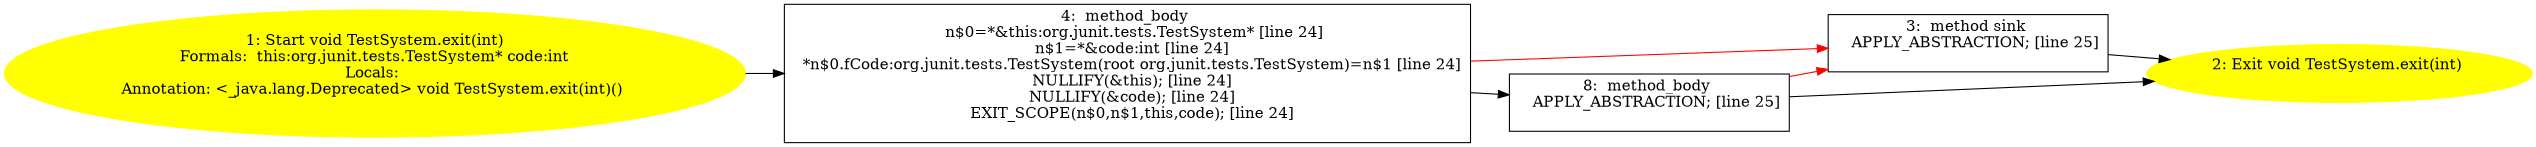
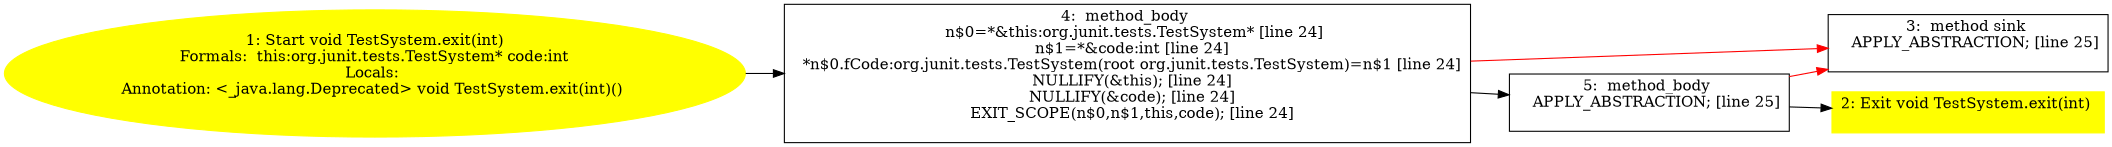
(2134, 57) -> none
(2340, 73) -> (1968, 112)
(1649, 103) -> (1649, 103)
